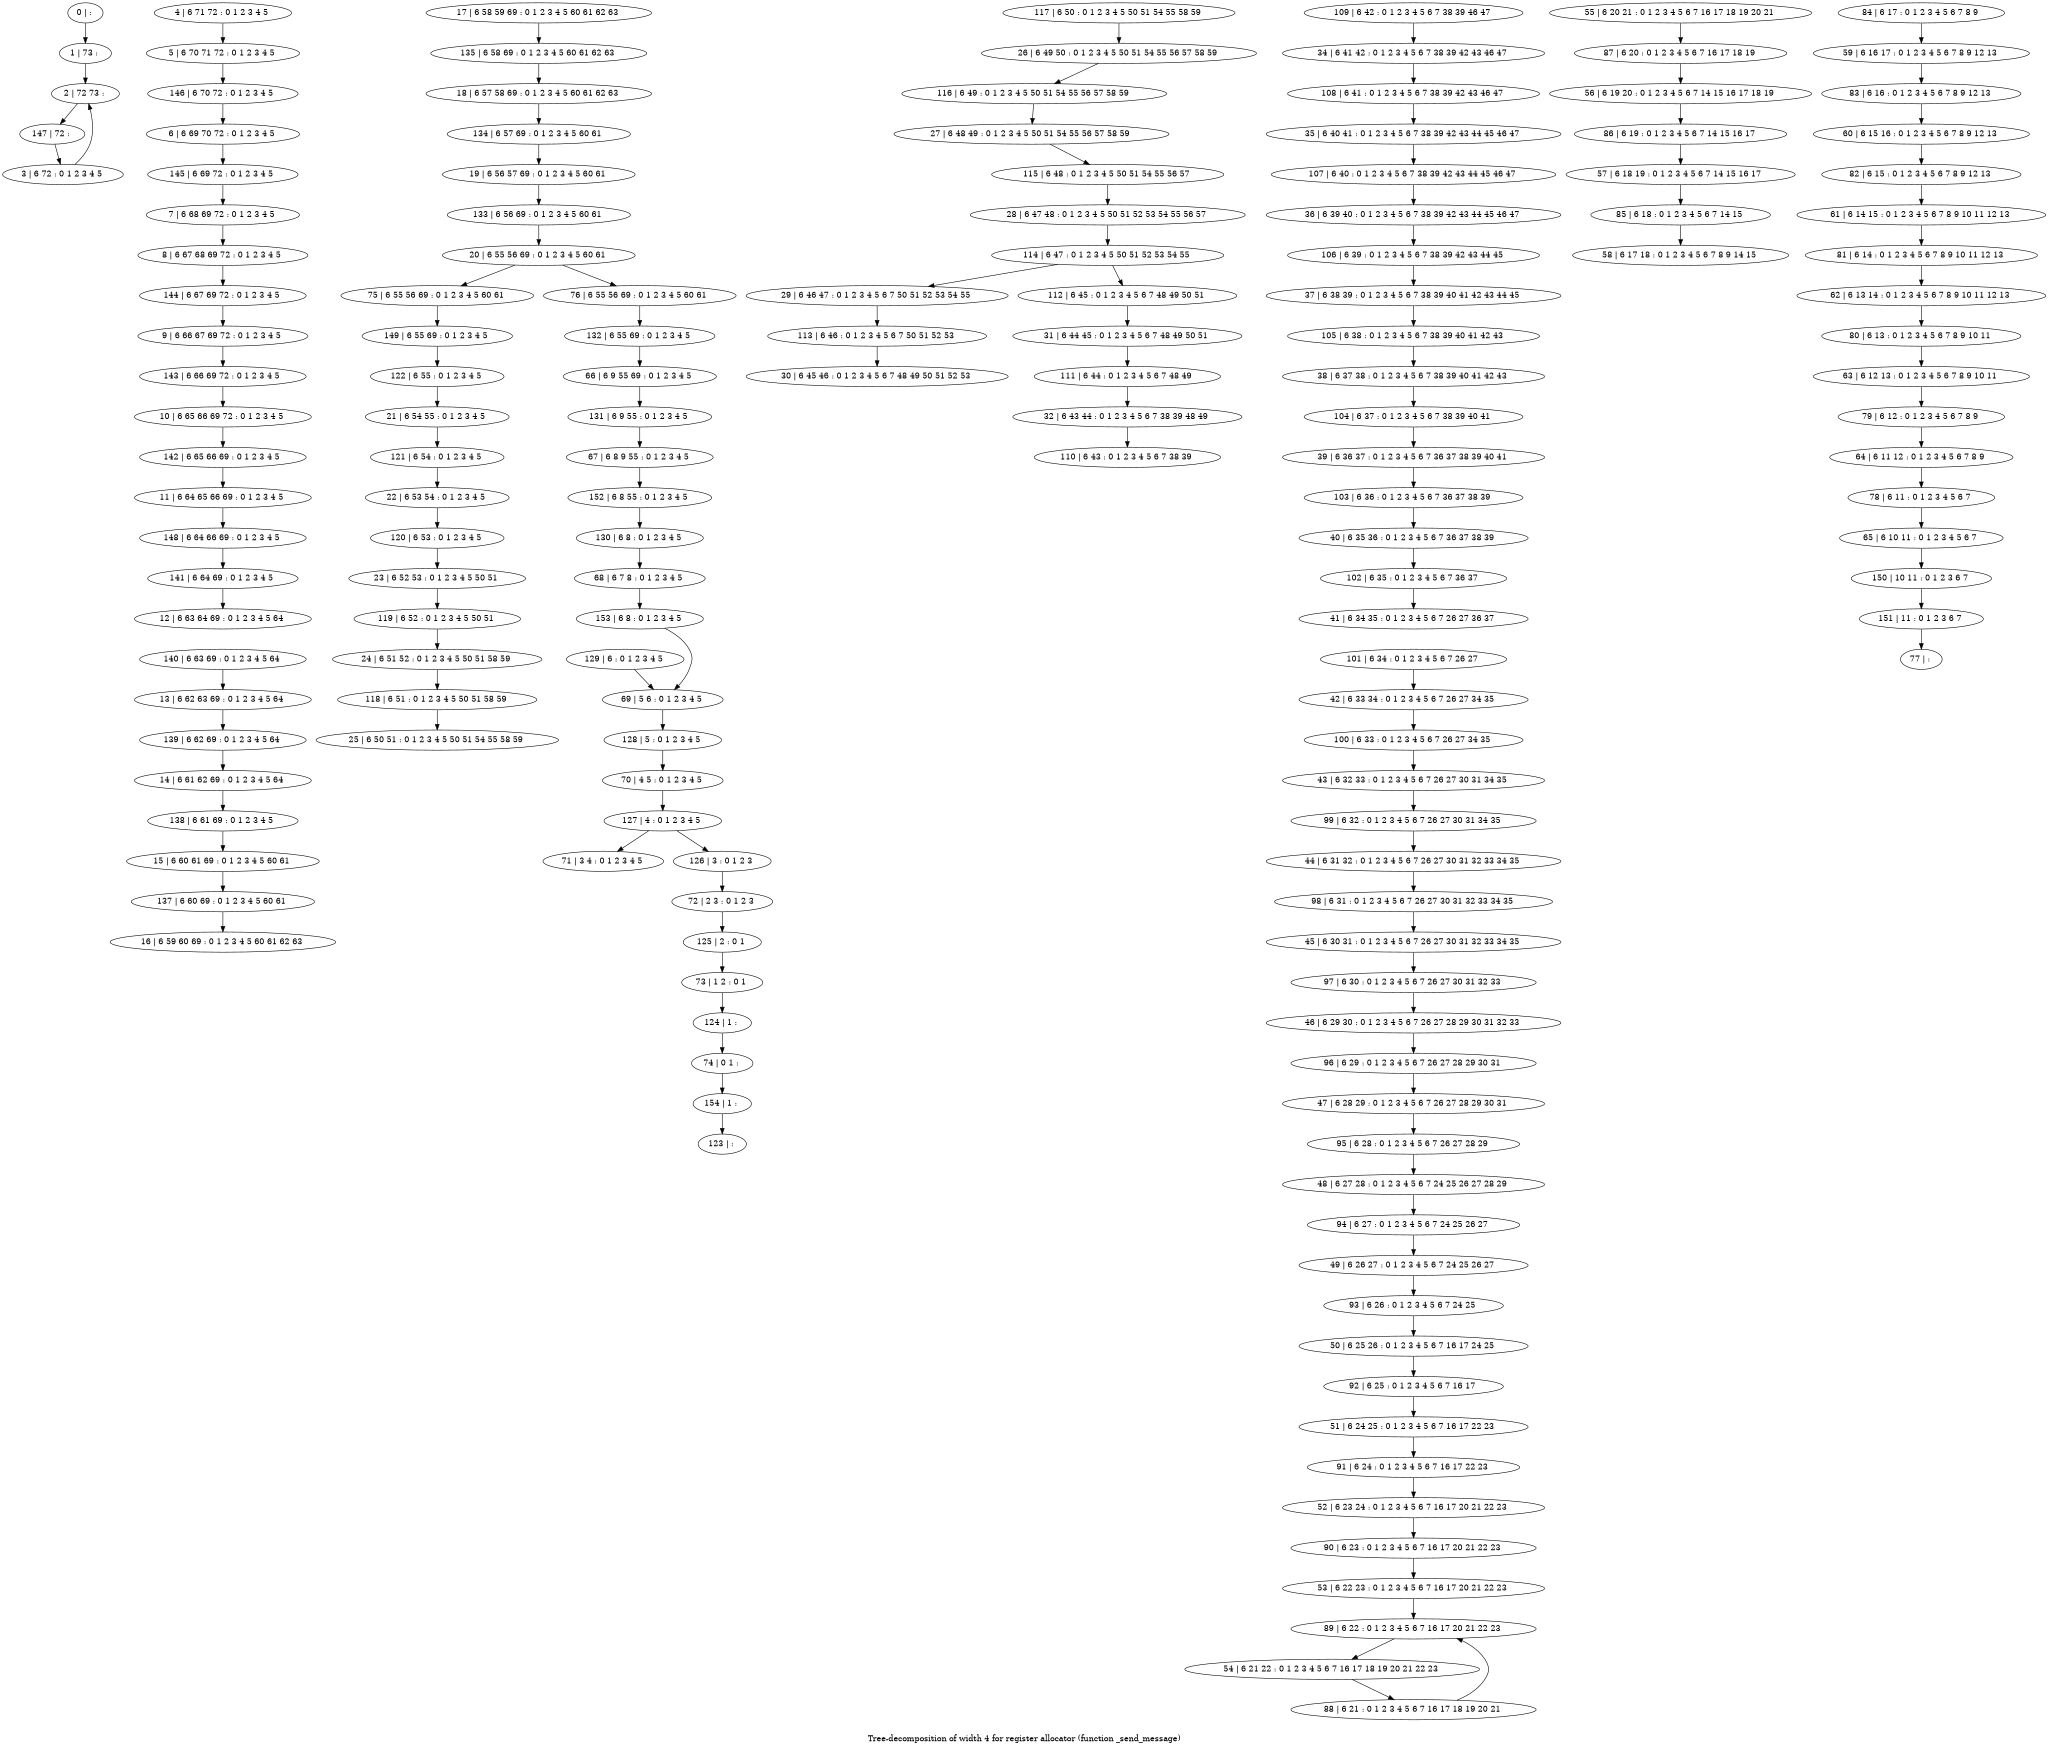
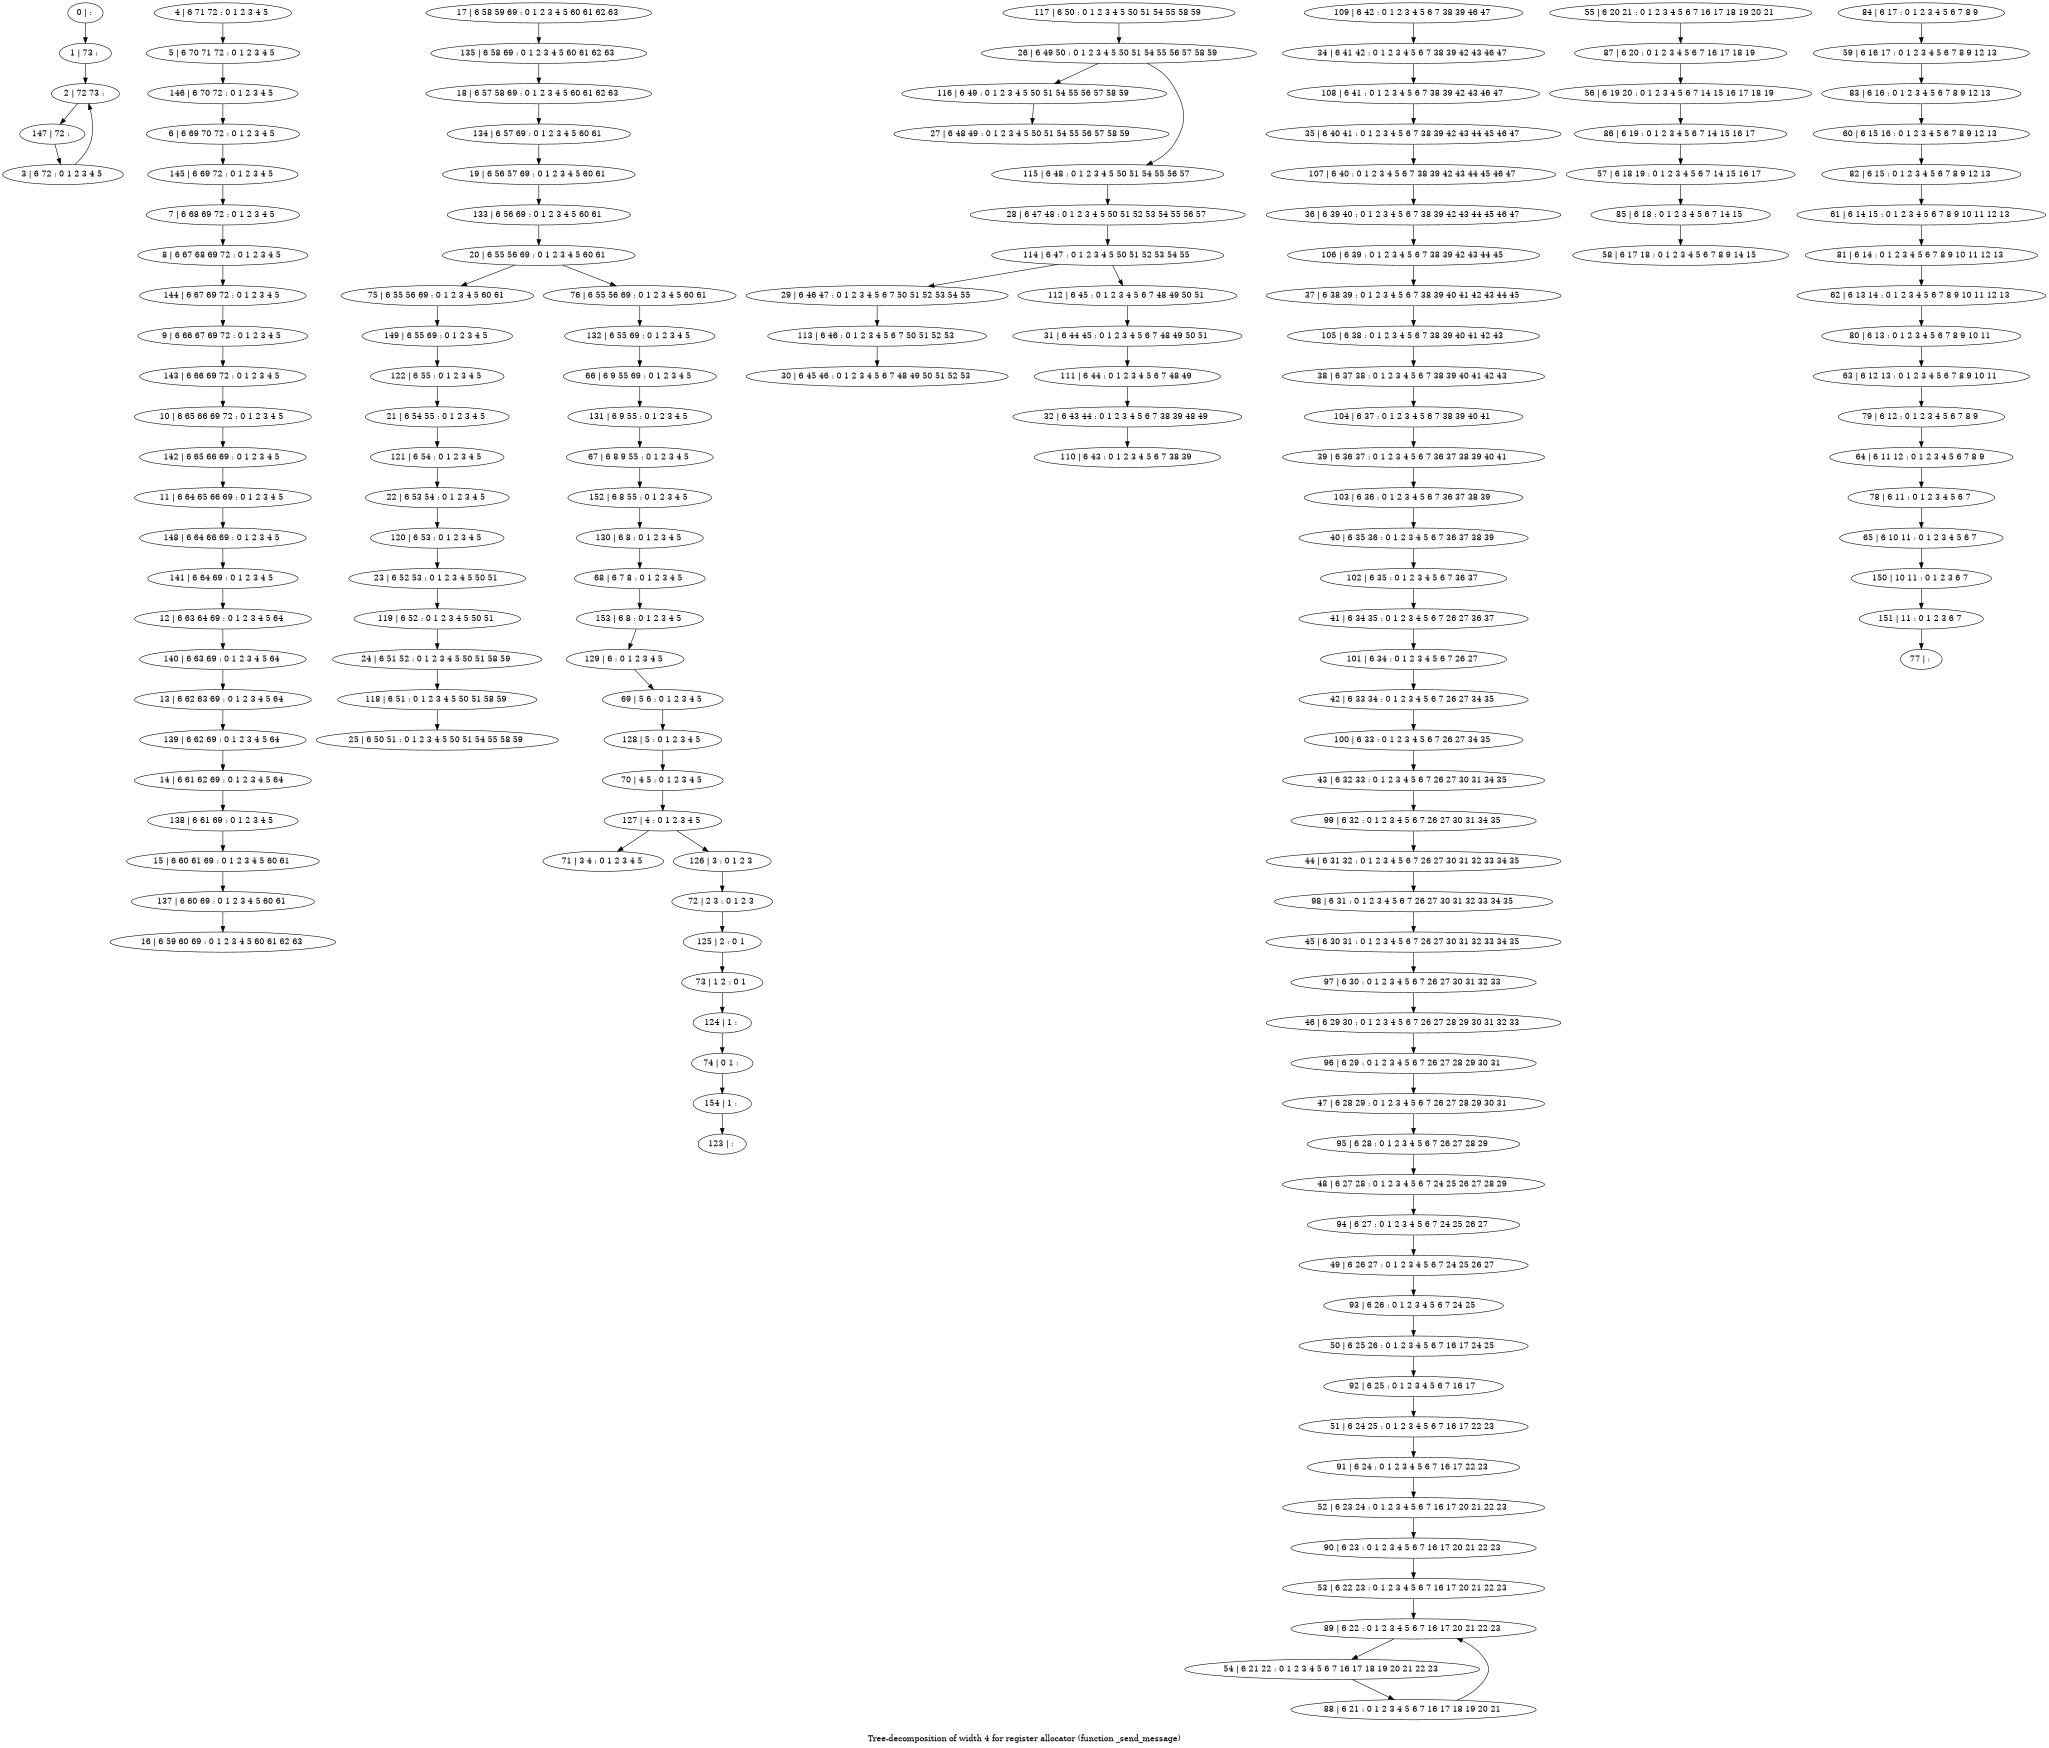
(1067, 153) -> (1183, 112)
none -> (223, 636)
none -> (1414, 636)
(691, 653) -> (633, 637)
